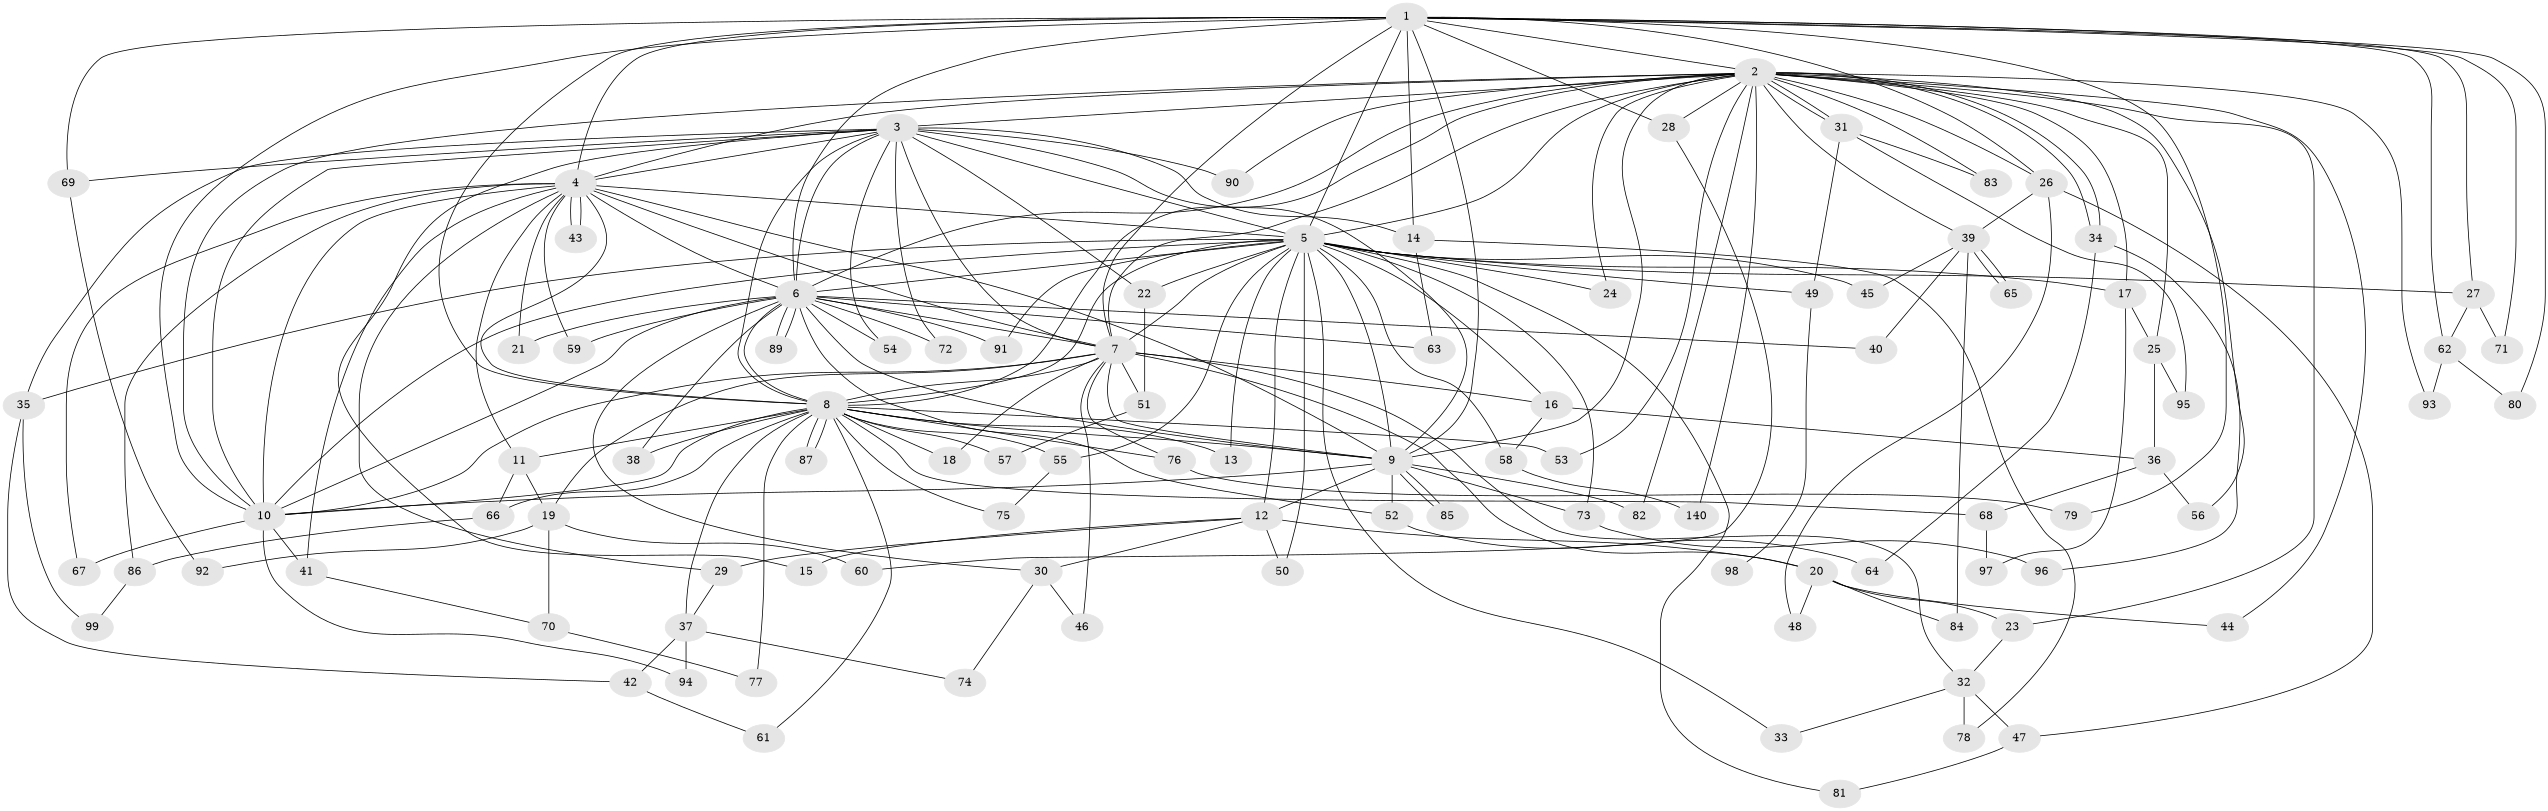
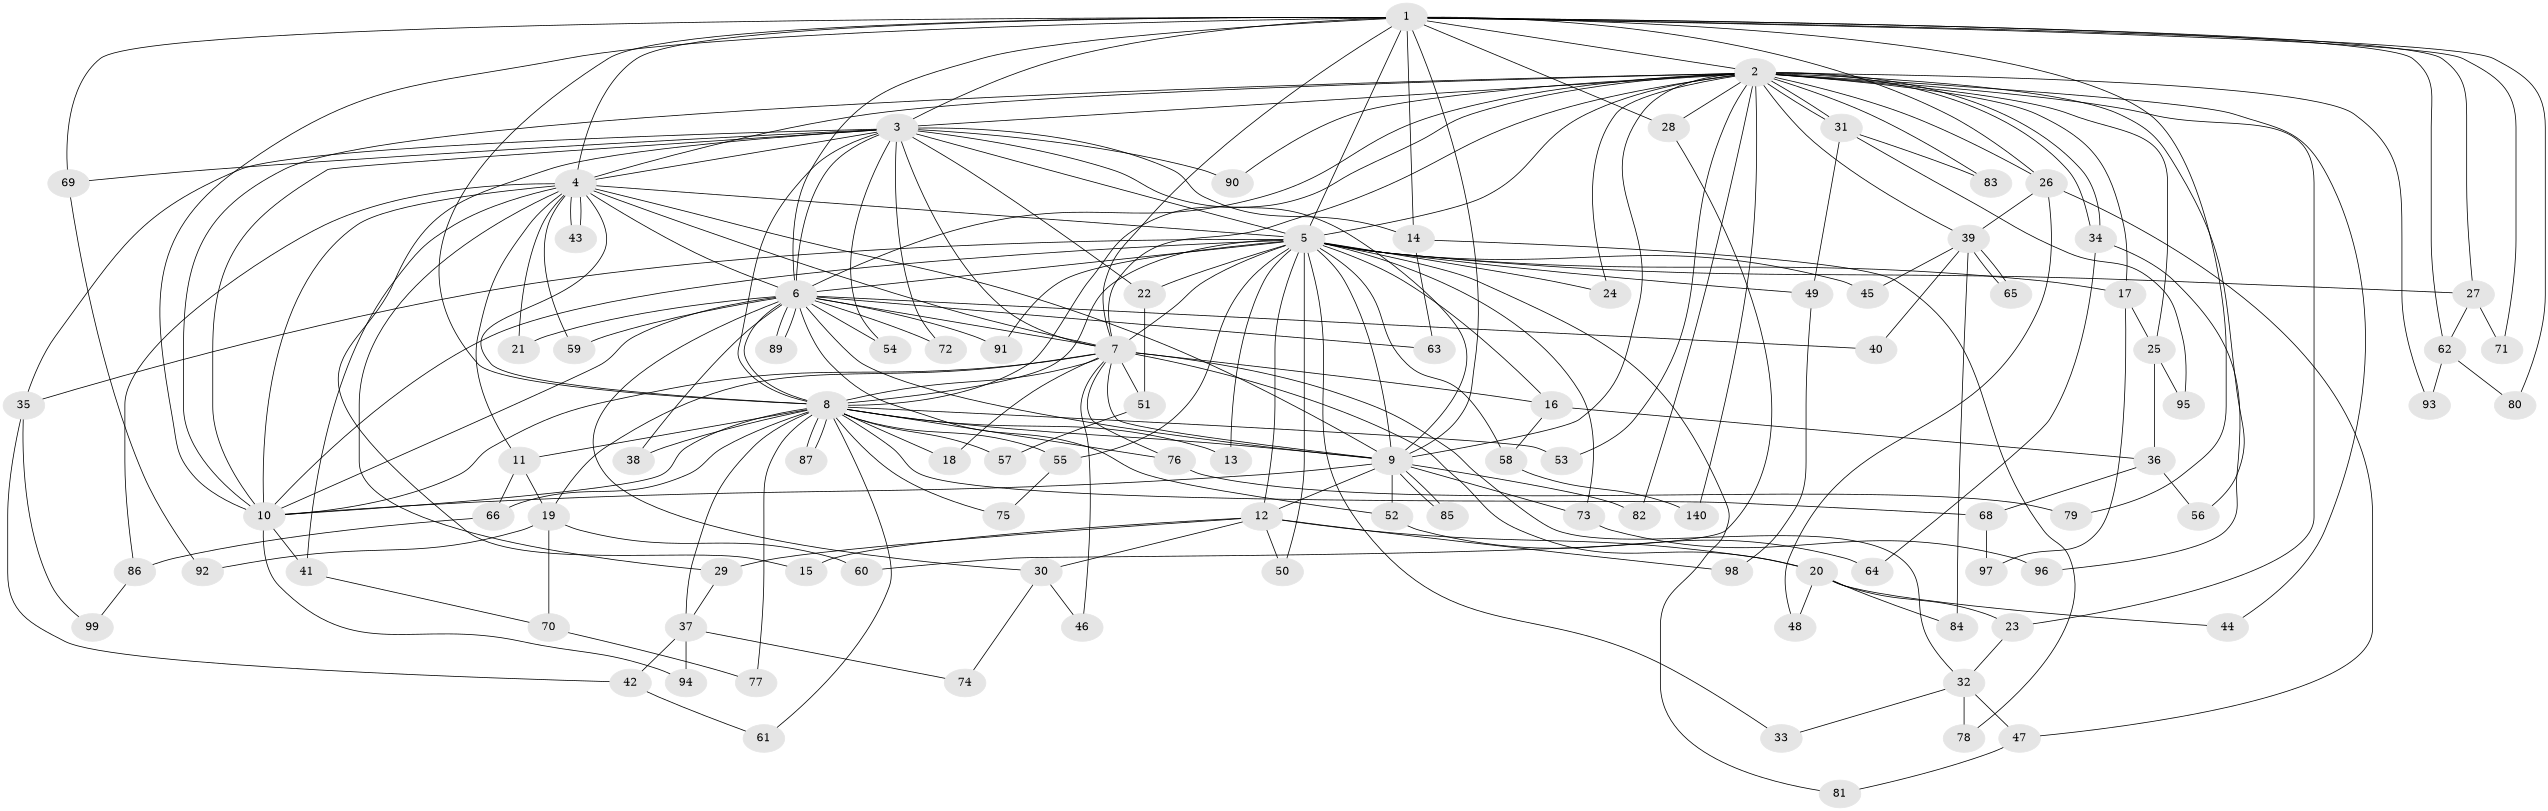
none -> (1143, 42)
none -> (1561, 553)
(79, 572) -> none
